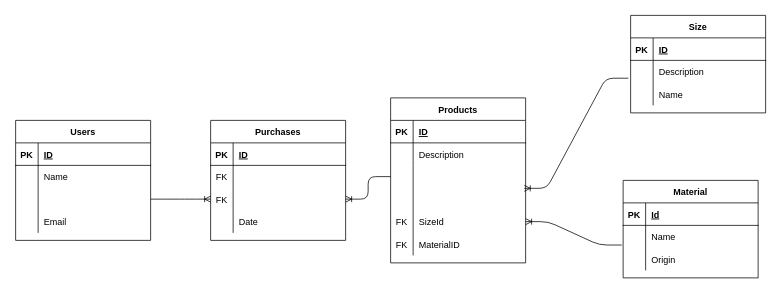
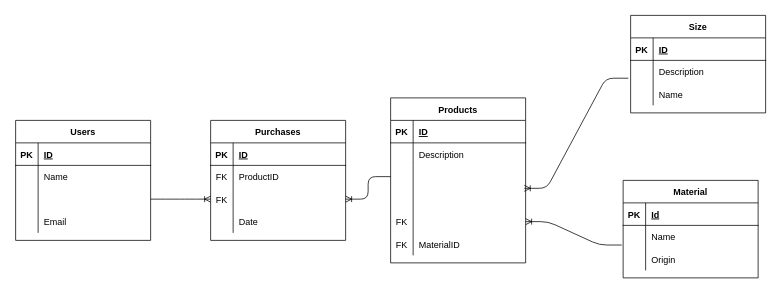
none -> (289, 177)
(469, 222) -> none
